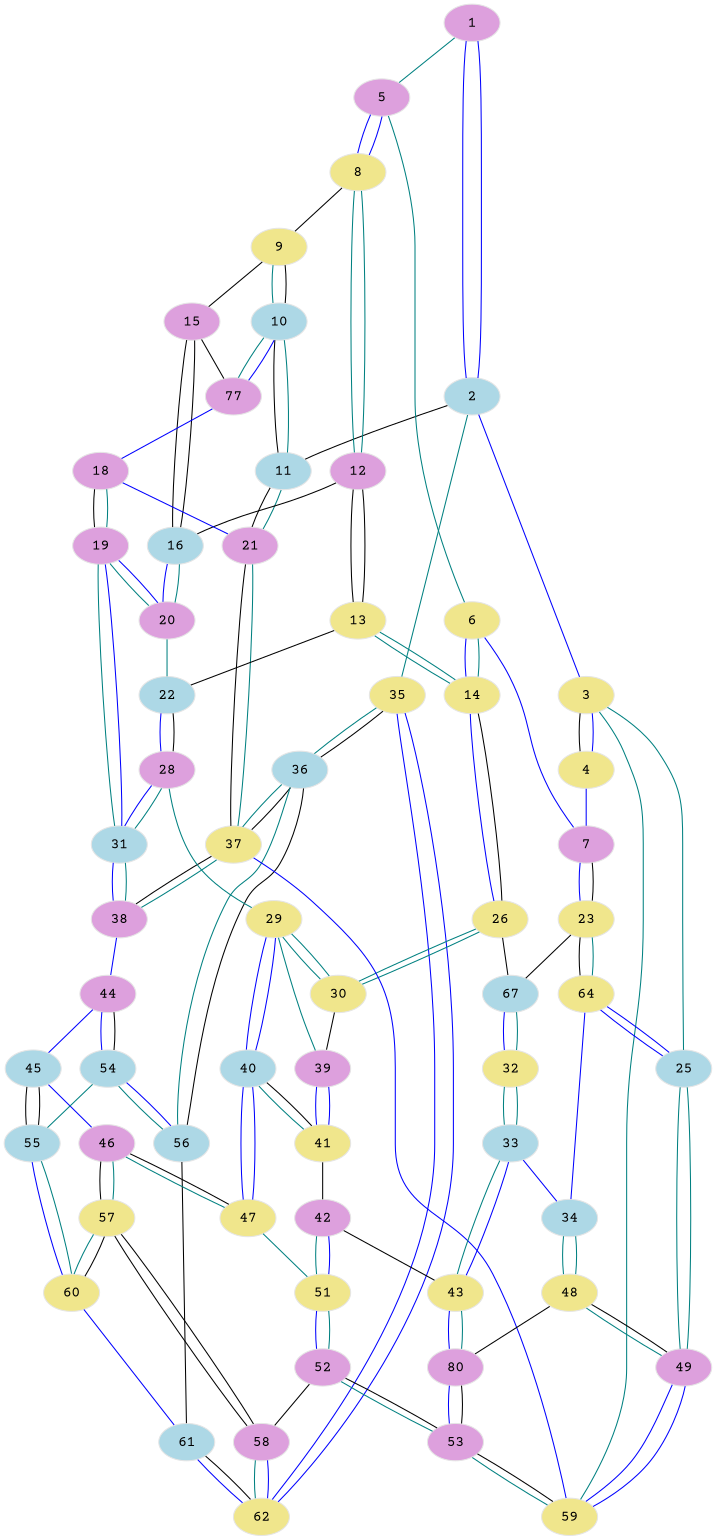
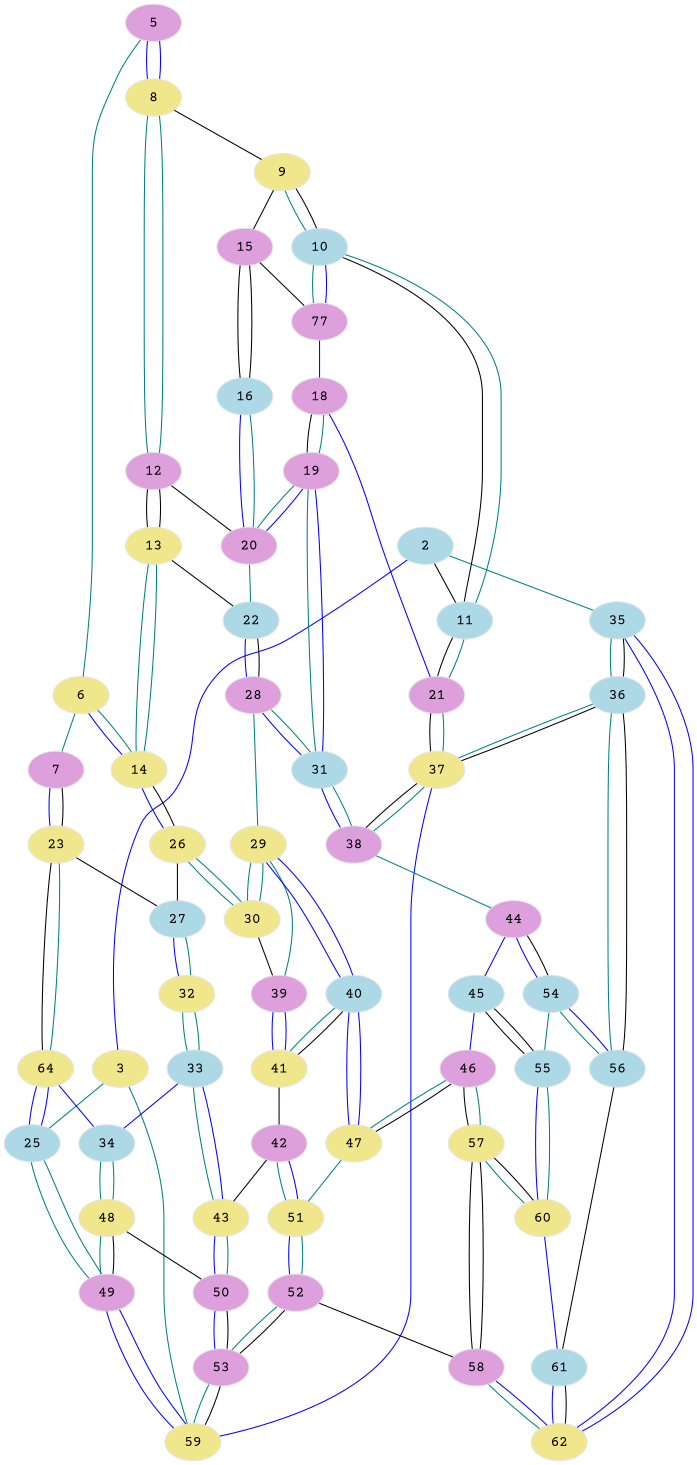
(472, 23) -> none
(267, 508) -> (201, 508)
(397, 695) -> (617, 620)
(529, 732) -> (68, 733)
(586, 770) -> none
(114, 956) -> (434, 882)
(510, 994) -> (177, 919)
(455, 1367) -> (221, 1293)
